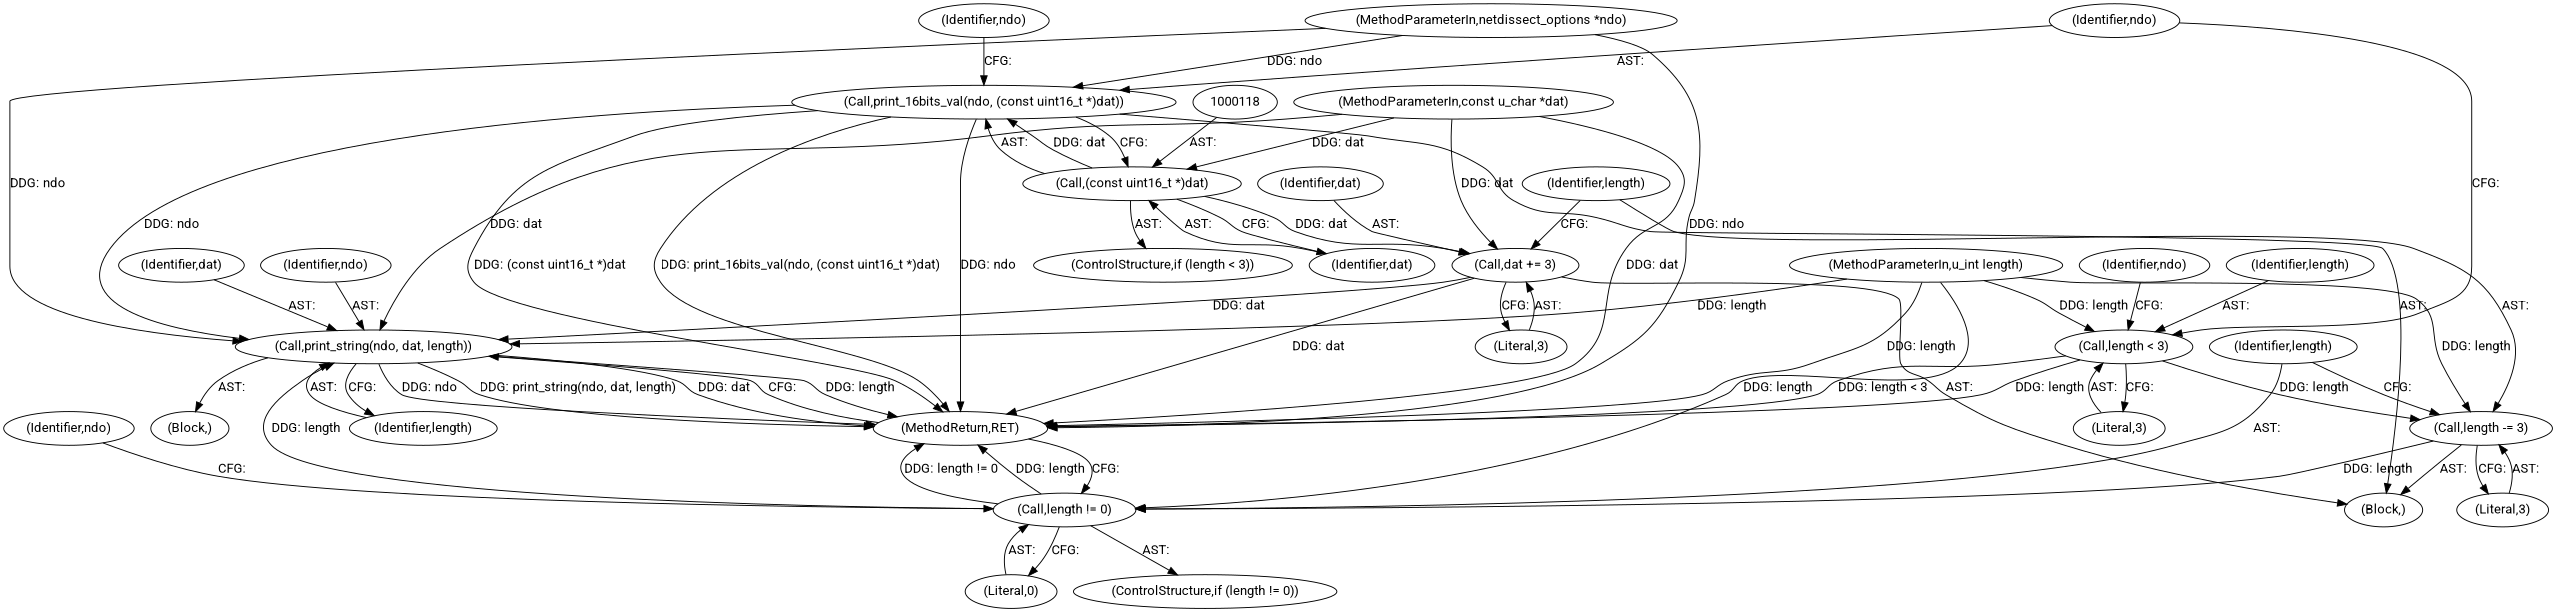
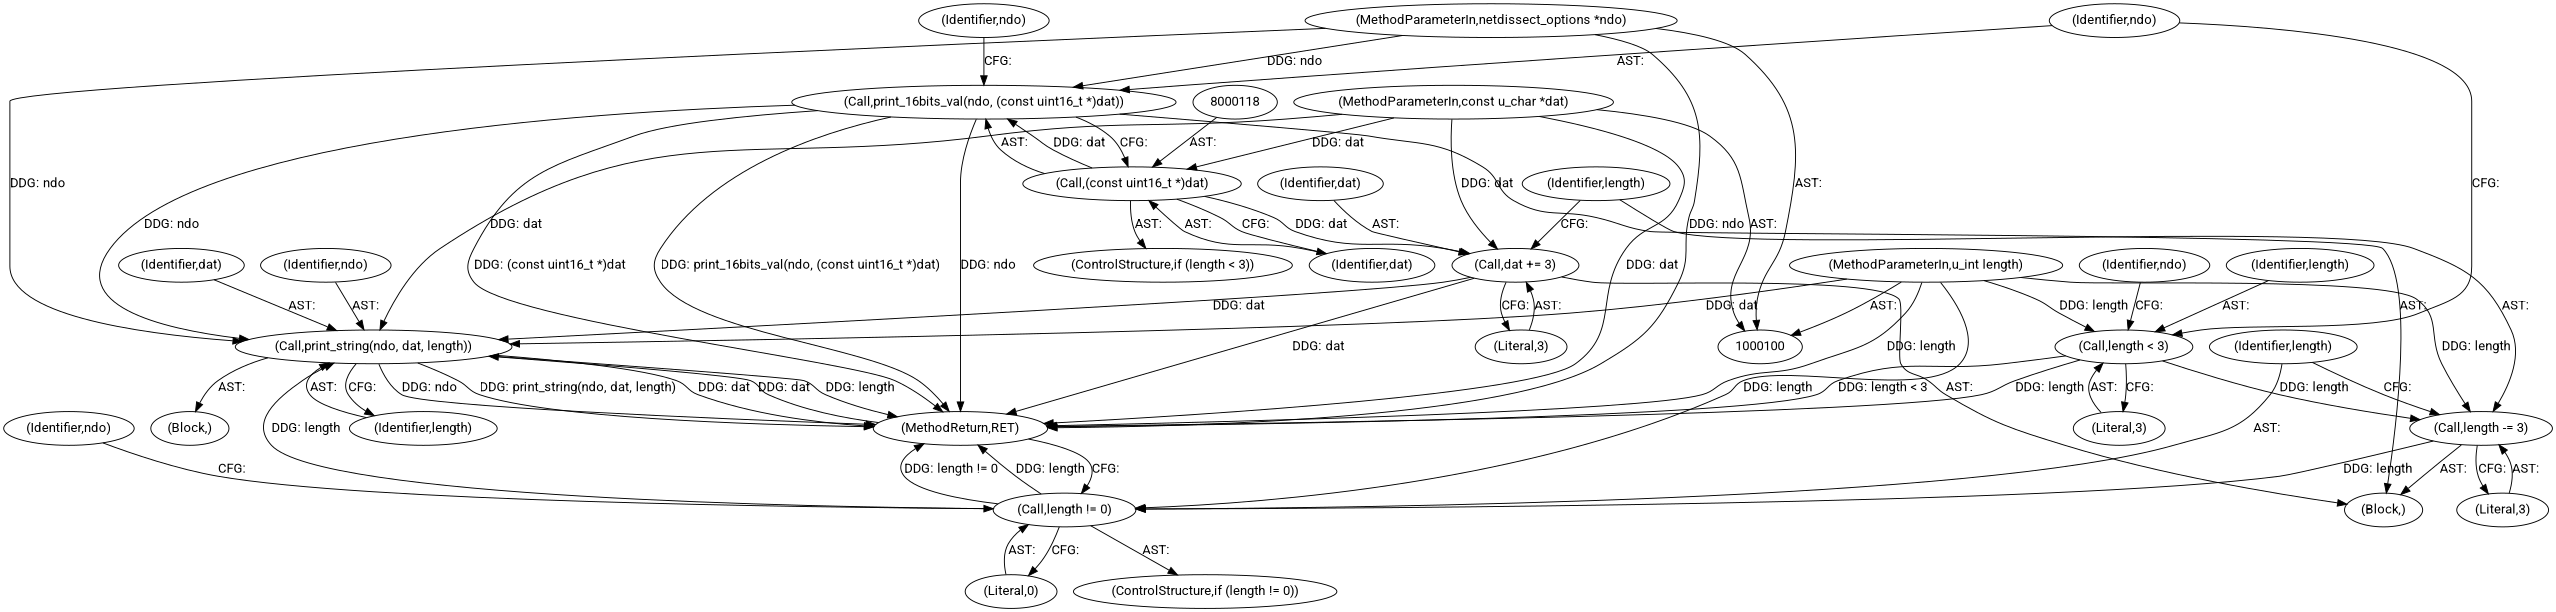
(1235, 102) -> (1235, 102)
(1732, 306) -> (1732, 306)
none -> (1760, 347)
(784, 388) -> (784, 388)
